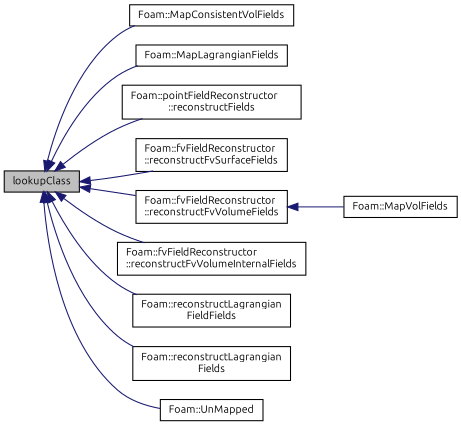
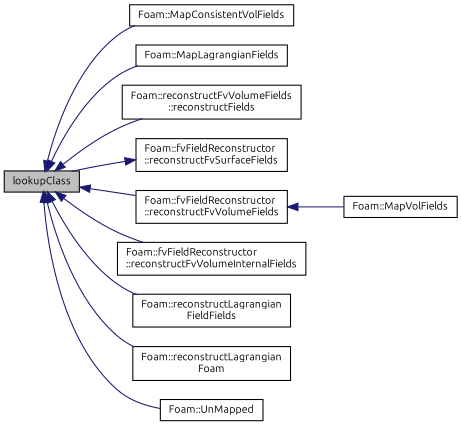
(212, 102) -> (212, 102)
(122, 176) -> (98, 166)
(212, 364) -> (212, 364)
